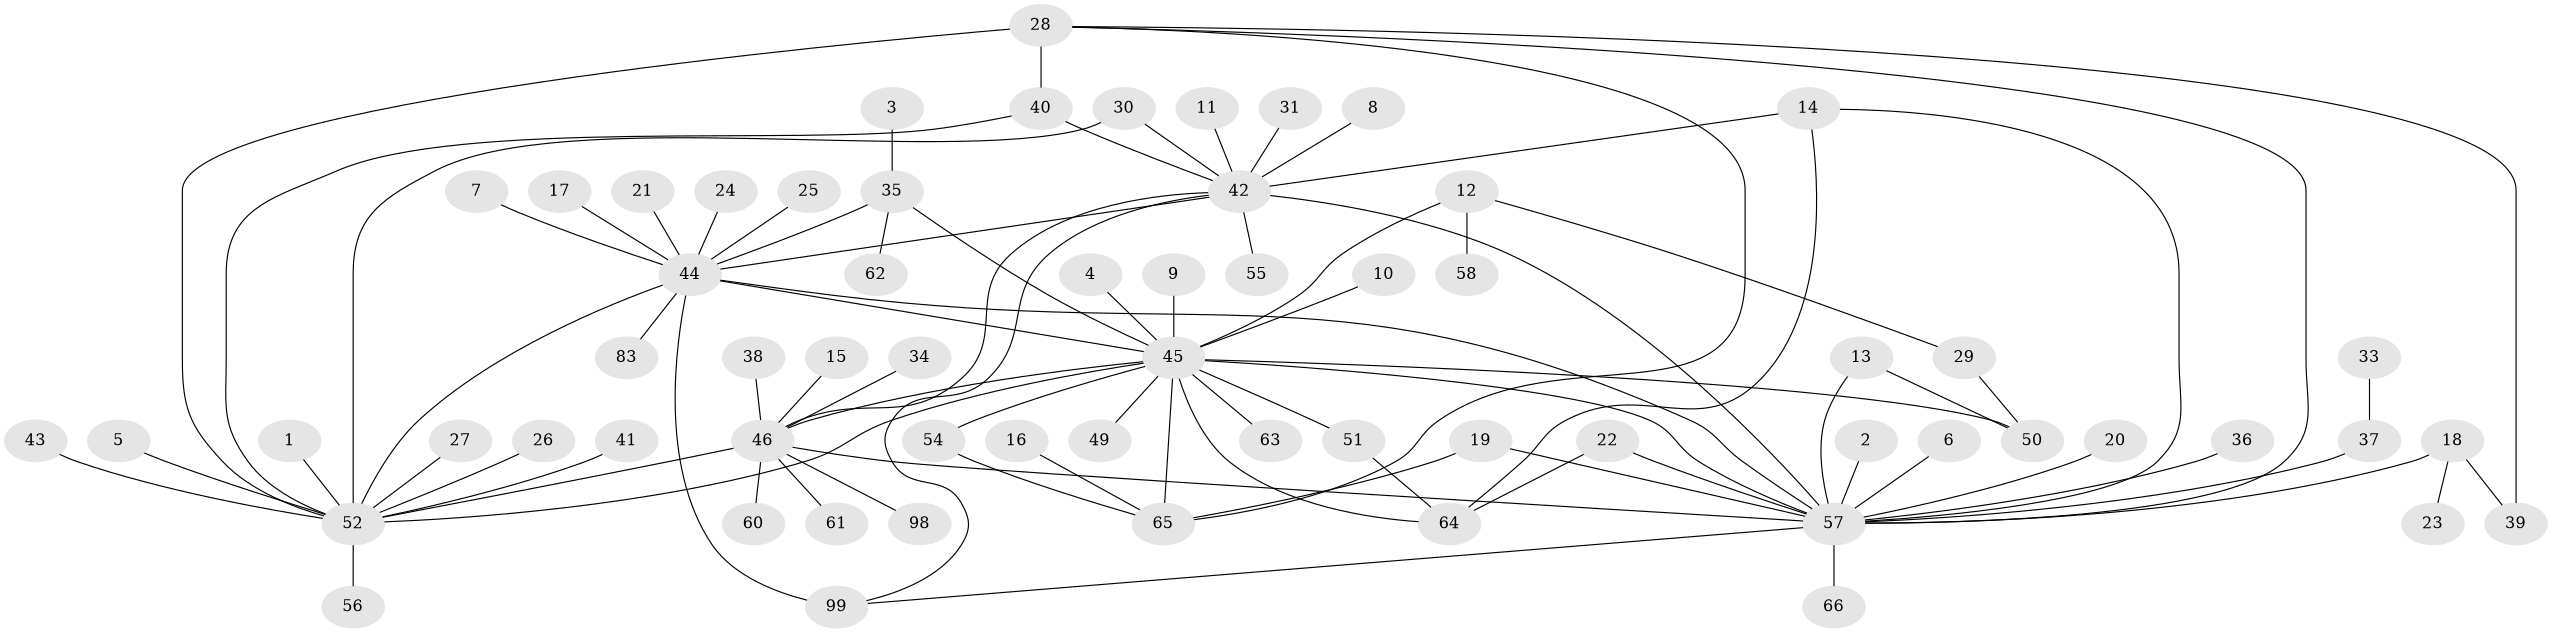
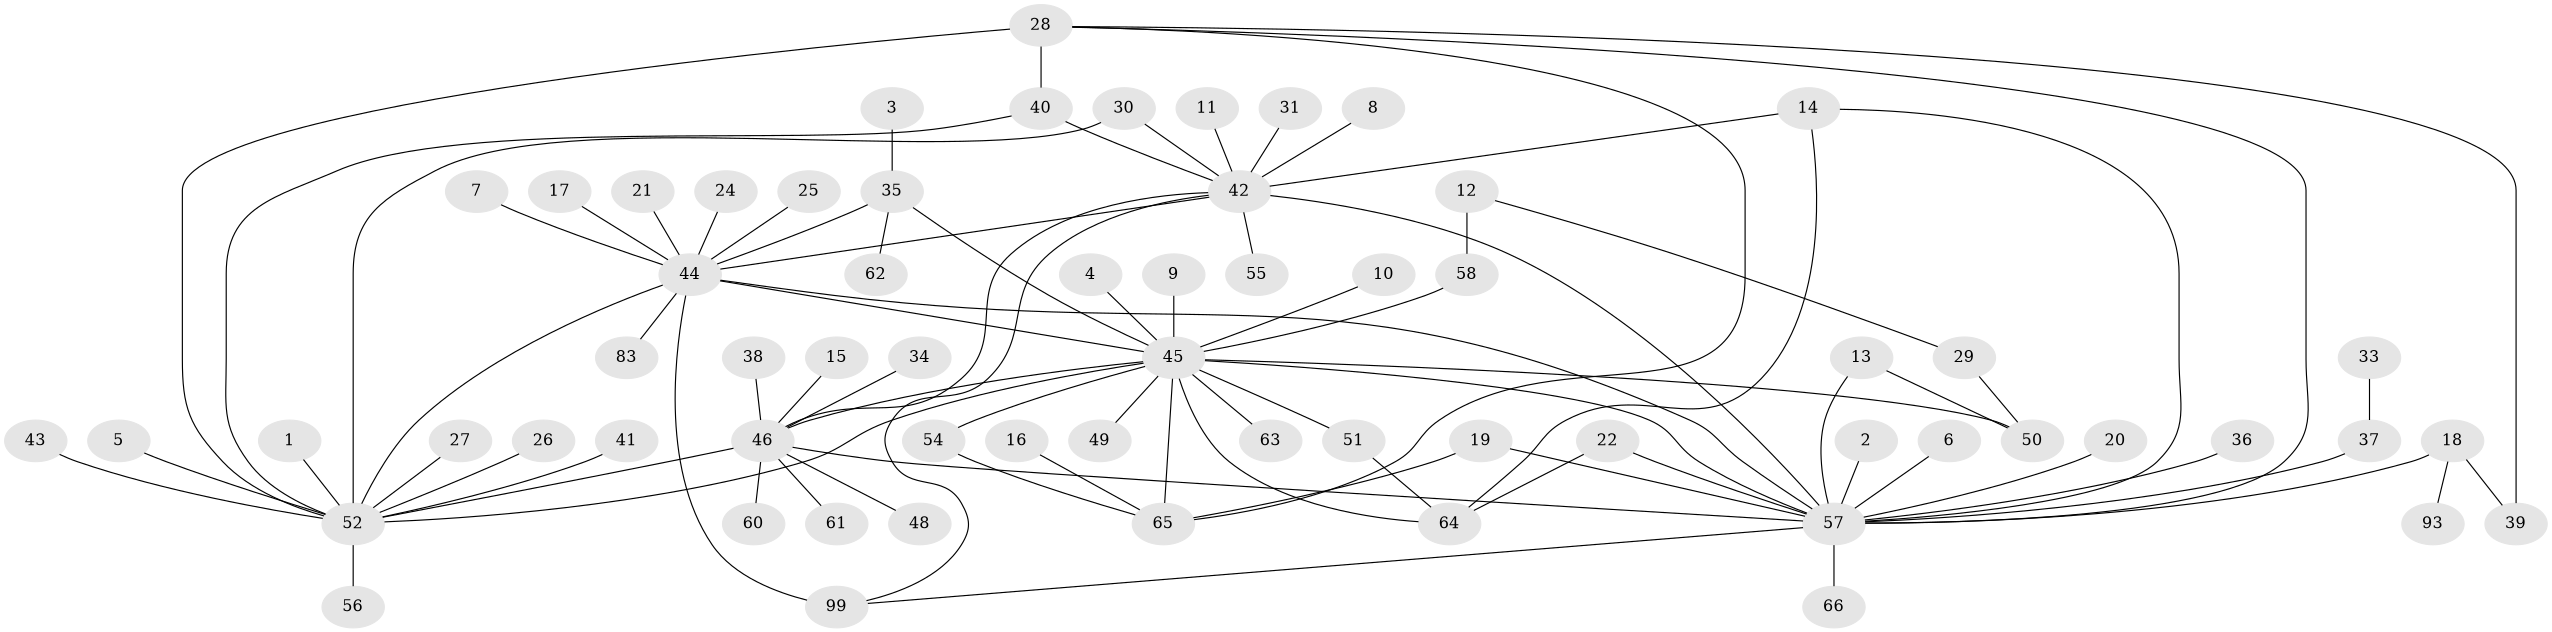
(1320, 275) -> (1313, 328)
(920, 524) -> (920, 524)
(2433, 524) -> (2433, 524)
